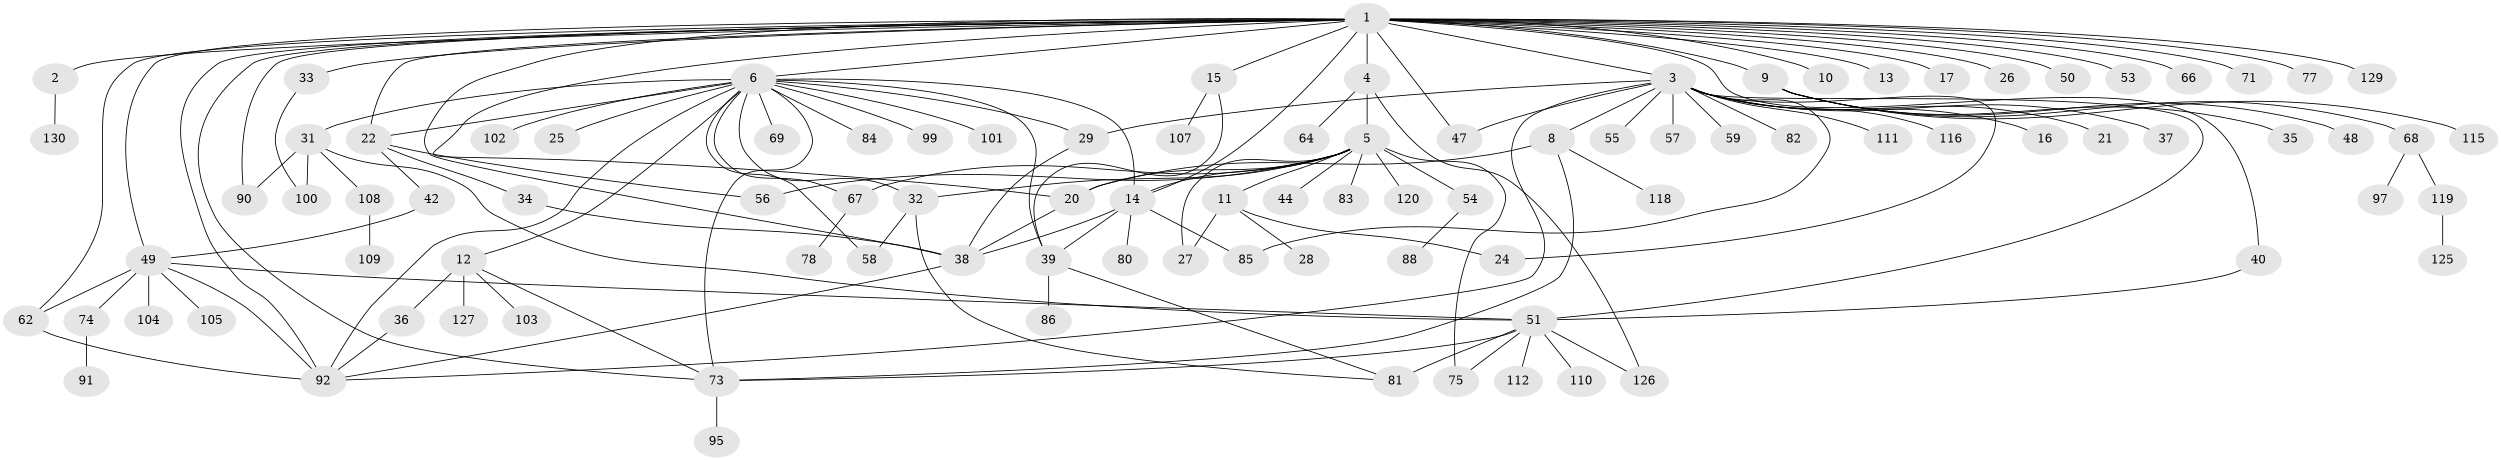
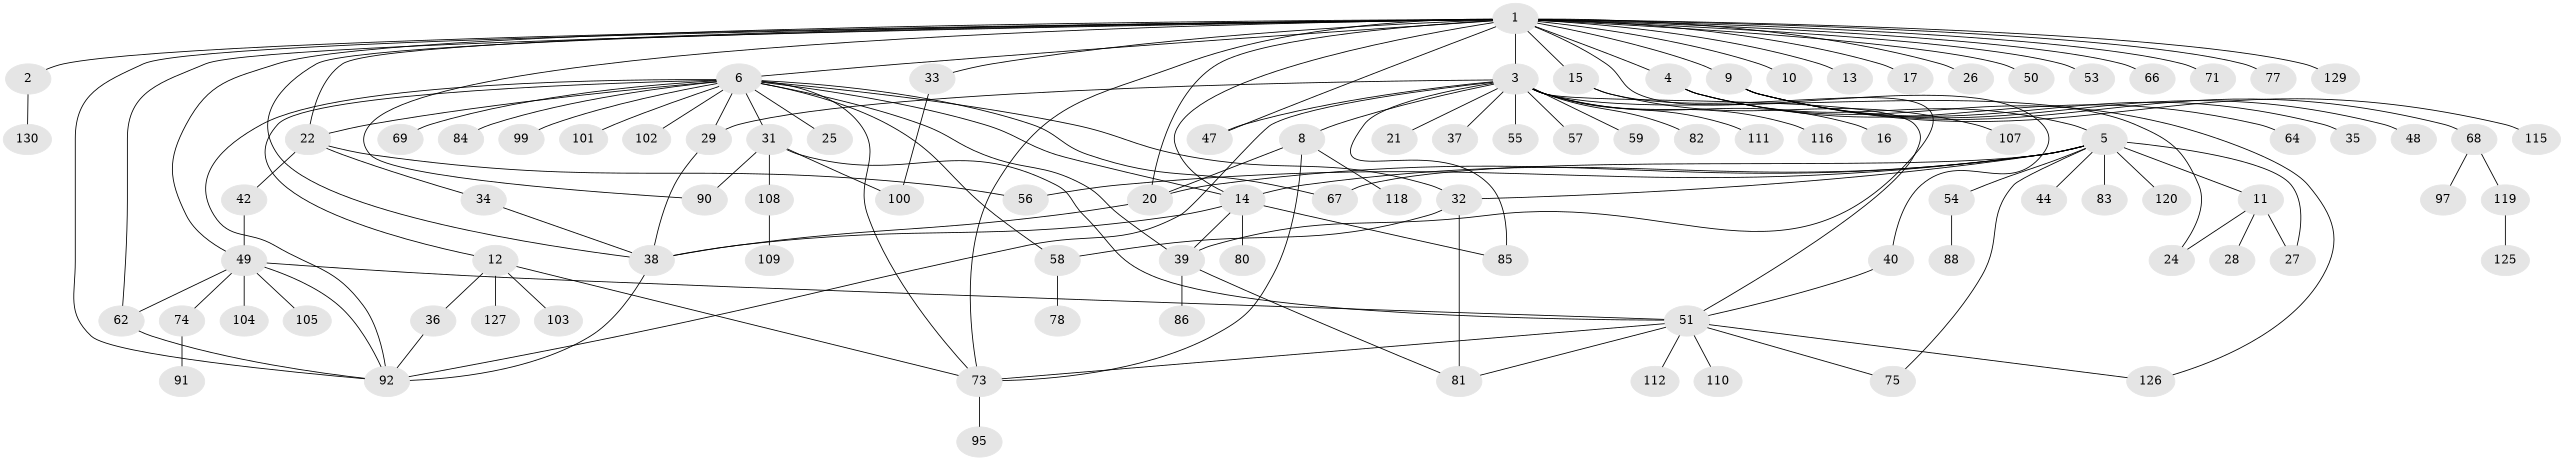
(832, 230) -> (1058, 291)
